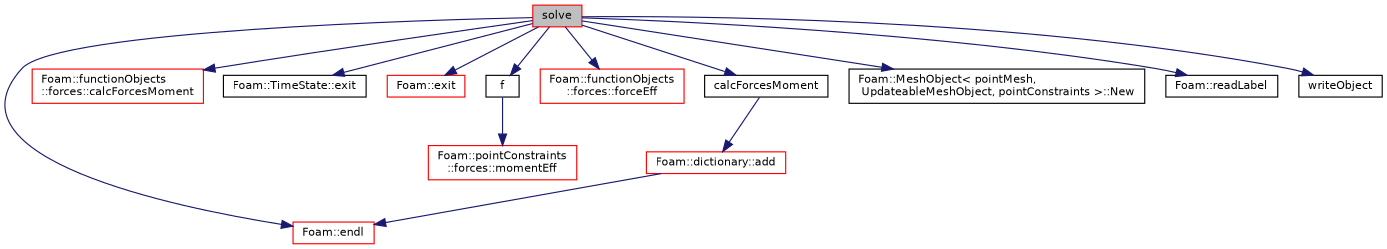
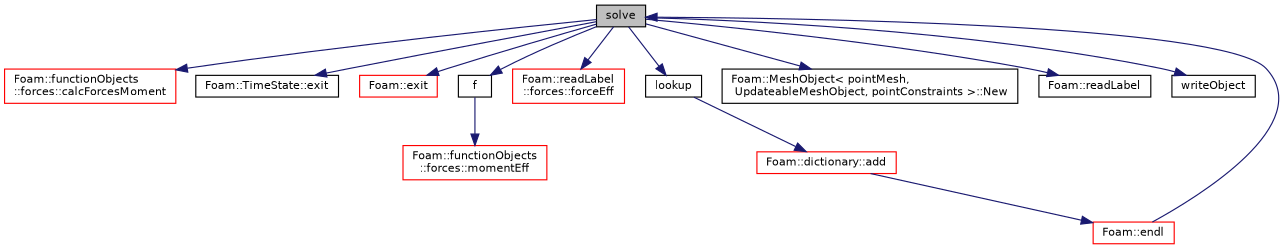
(557, 16) -> (621, 16)
(98, 45) -> (1072, 32)
(612, 86) -> (569, 86)
(766, 86) -> (674, 86)
(503, 163) -> (475, 163)
